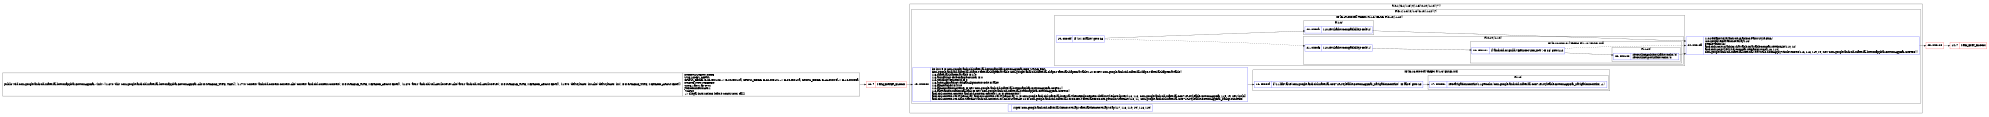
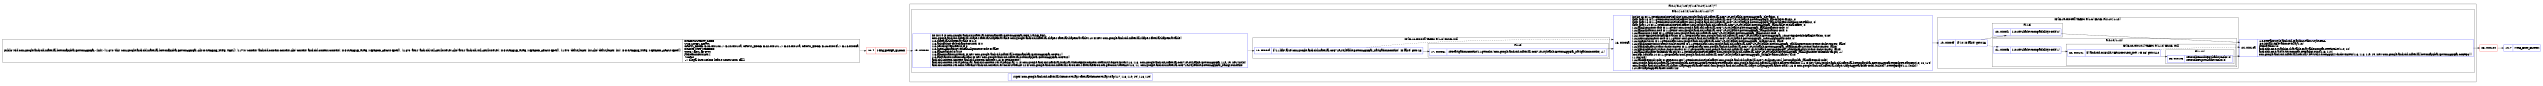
none -> (1773, 43)
(1968, 46) -> (2522, 48)
